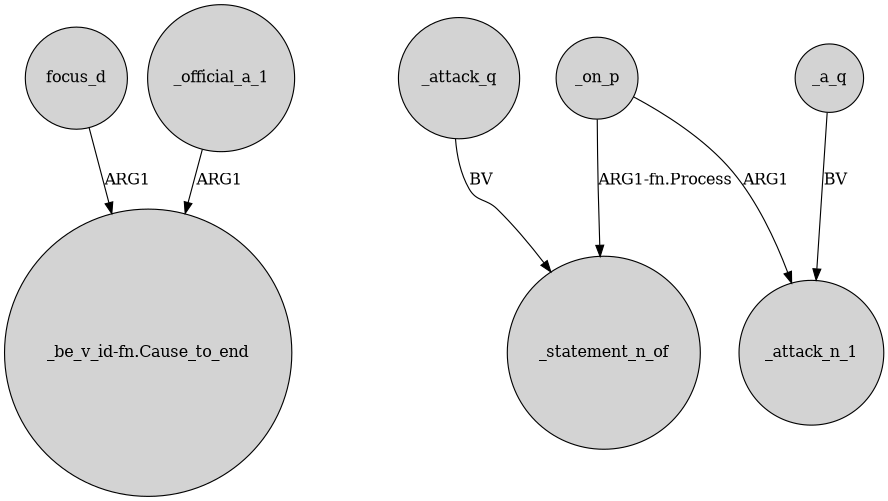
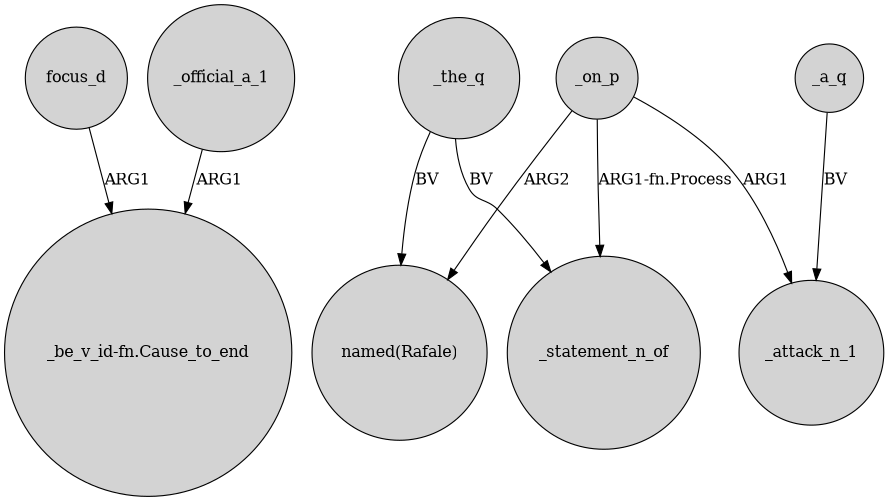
(459, 78) -> (459, 78)
none -> (400, 353)
